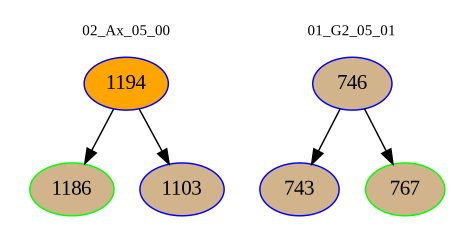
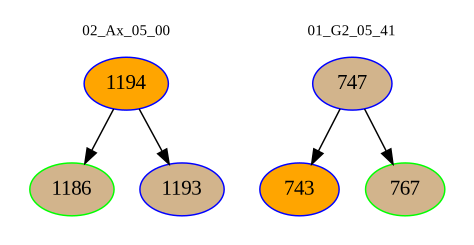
(352, 32) -> (352, 32)
(352, 84) -> (352, 84)
(182, 189) -> (182, 189)
(299, 189) -> (299, 189)
